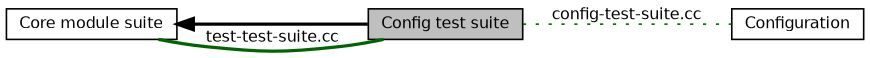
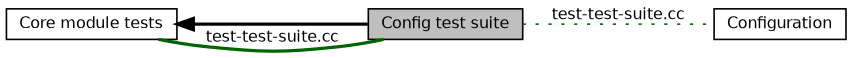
(627, 15) -> (618, 15)
(92, 24) -> (92, 24)
